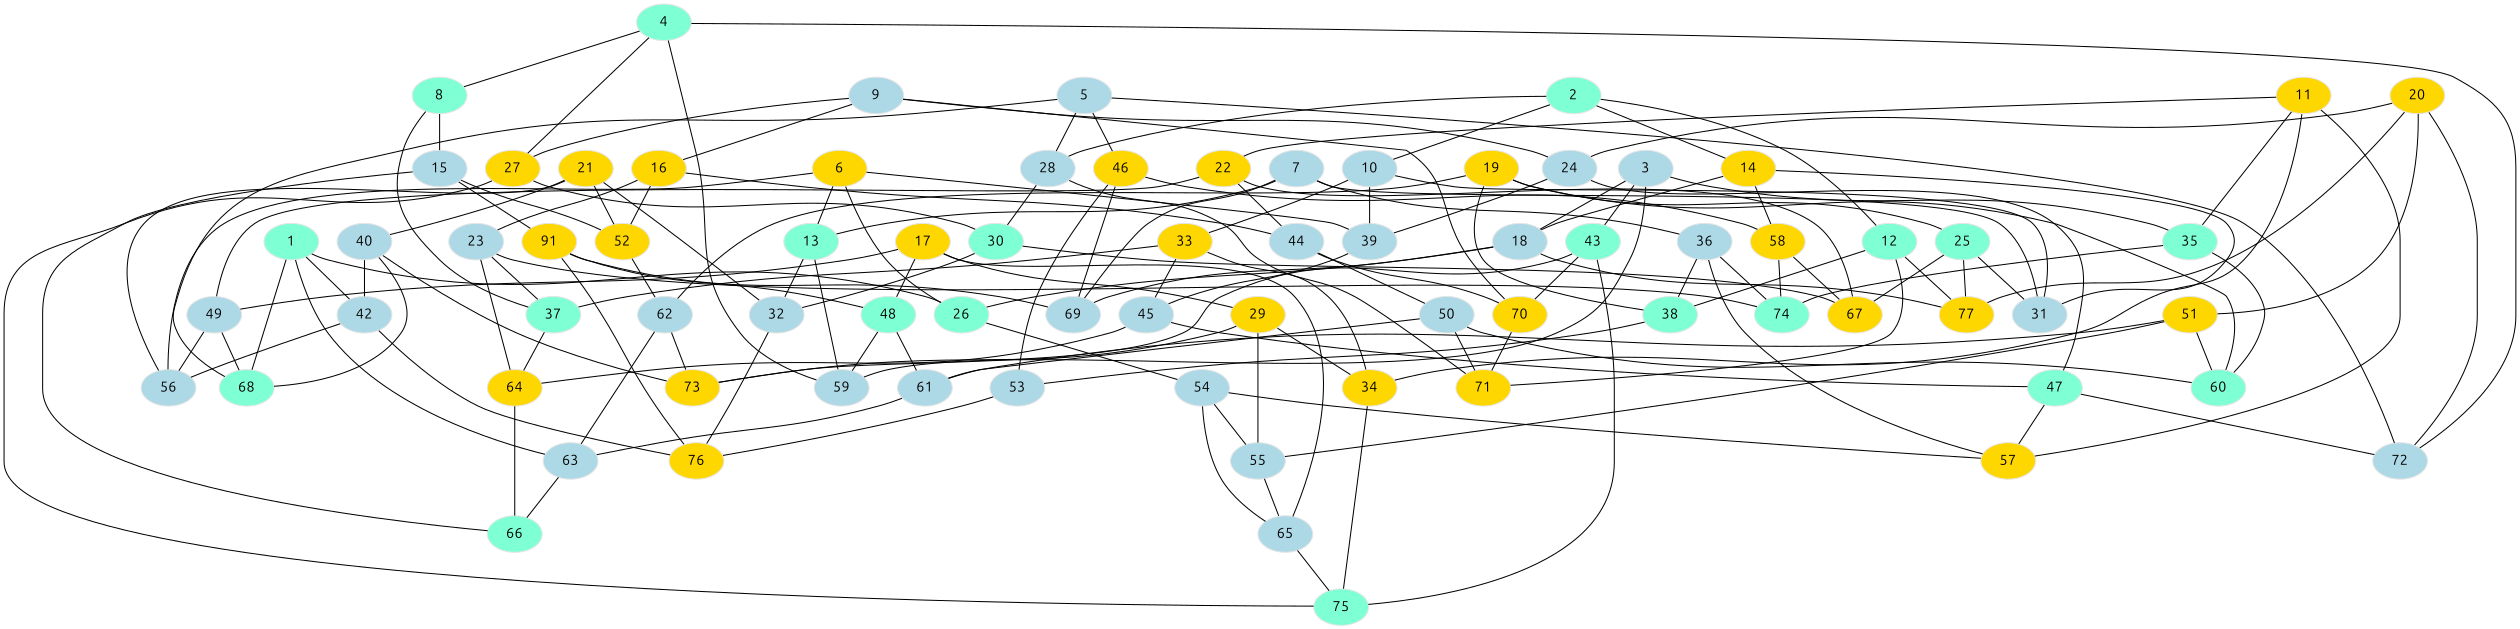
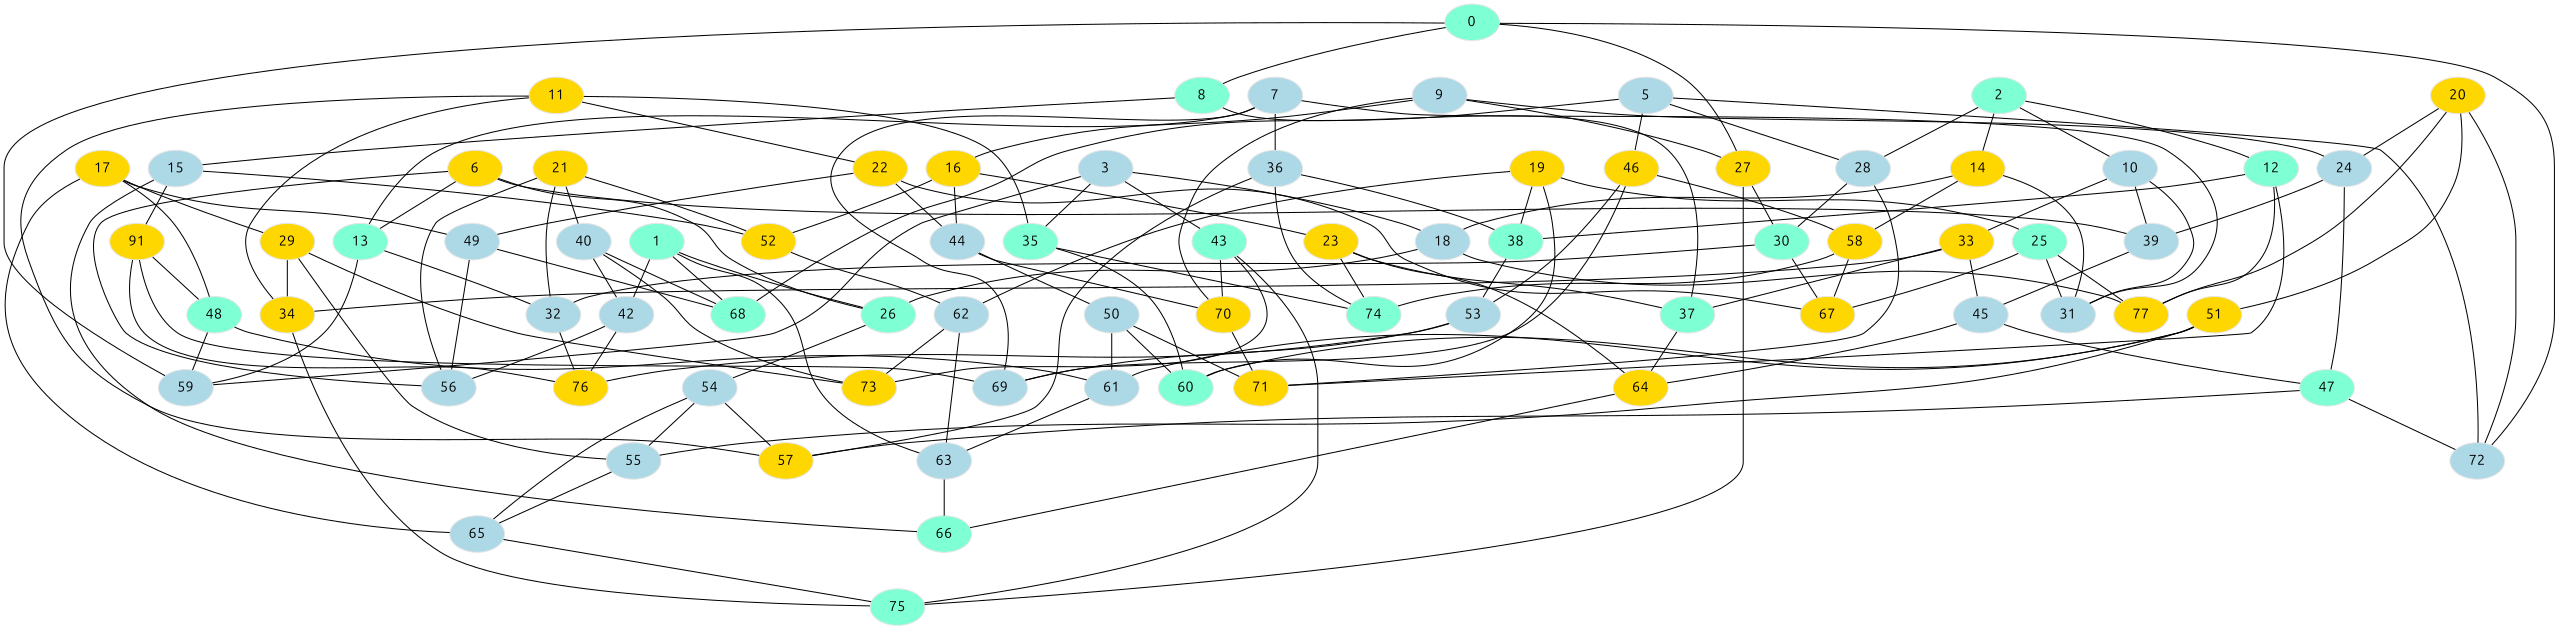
(664, 22) -> (1472, 22)
(476, 242) -> (1331, 242)
(1292, 269) -> (1237, 353)
